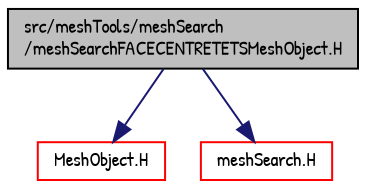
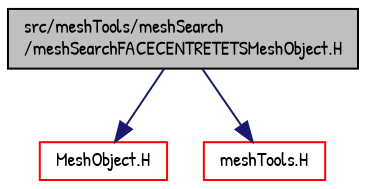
(267, 161) -> (265, 161)
